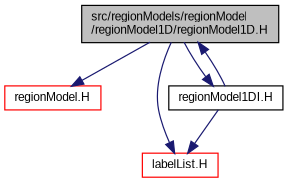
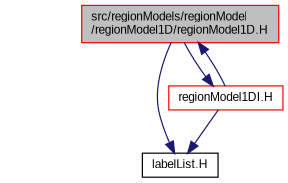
(180, 24) -> (180, 24)
(53, 98) -> none
(226, 98) -> (226, 98)
(180, 165) -> (180, 165)
